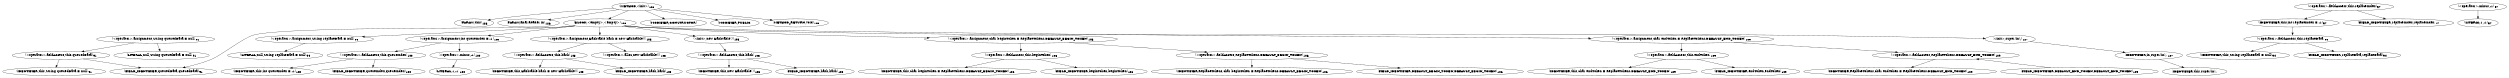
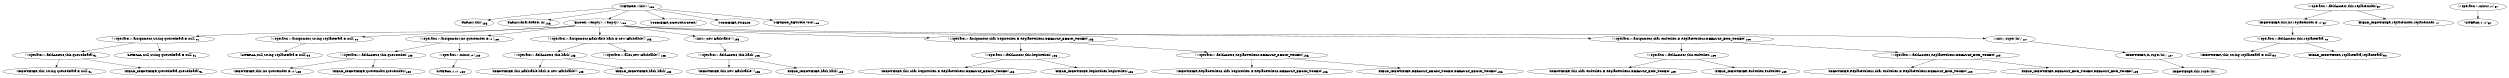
(376, 29) -> (387, 32)
(2015, 64) -> (2010, 63)
